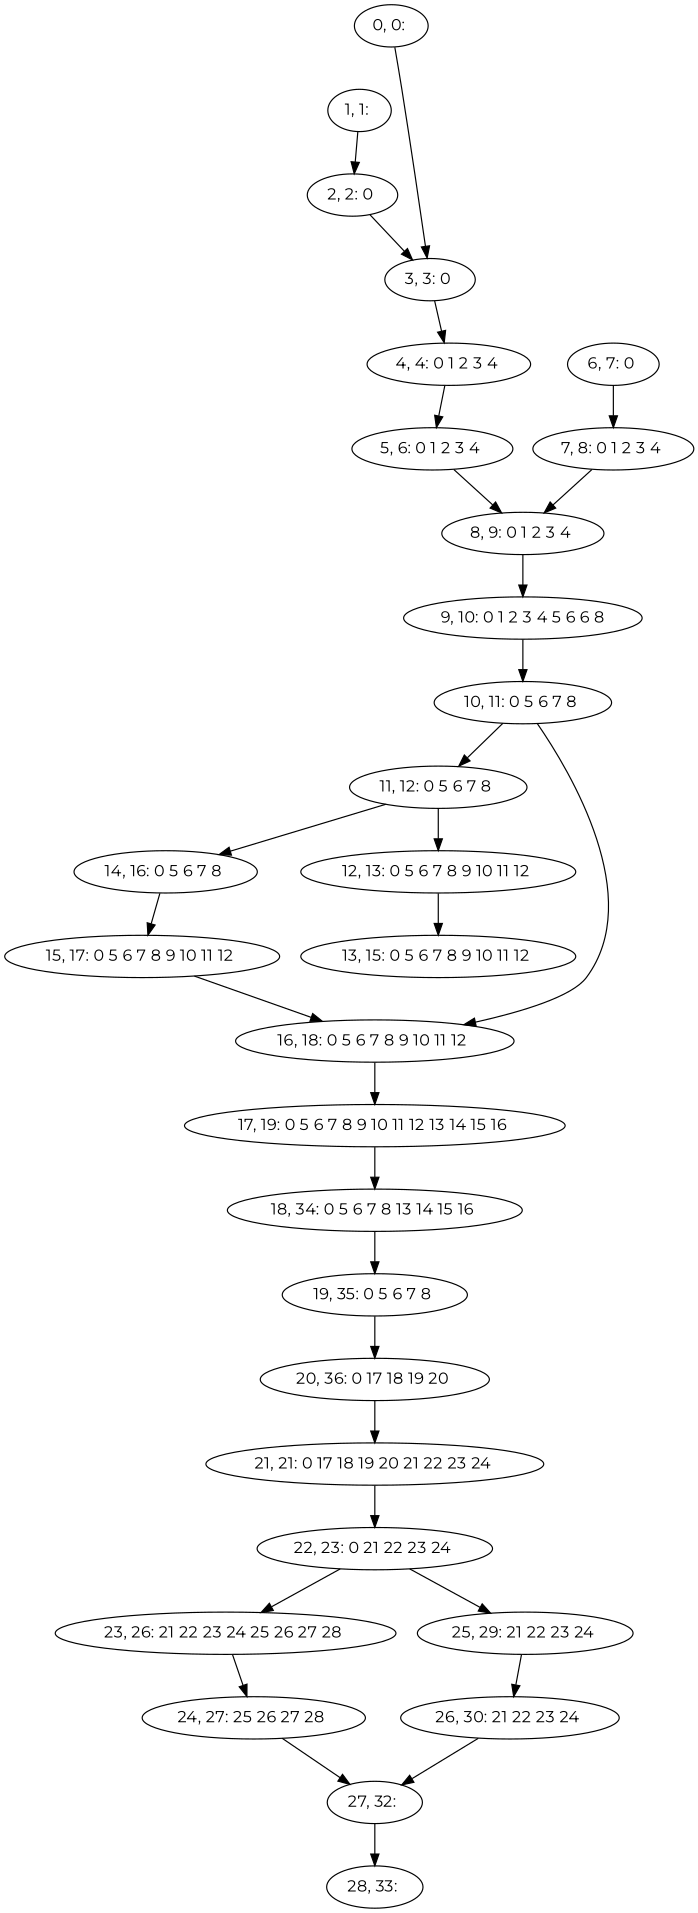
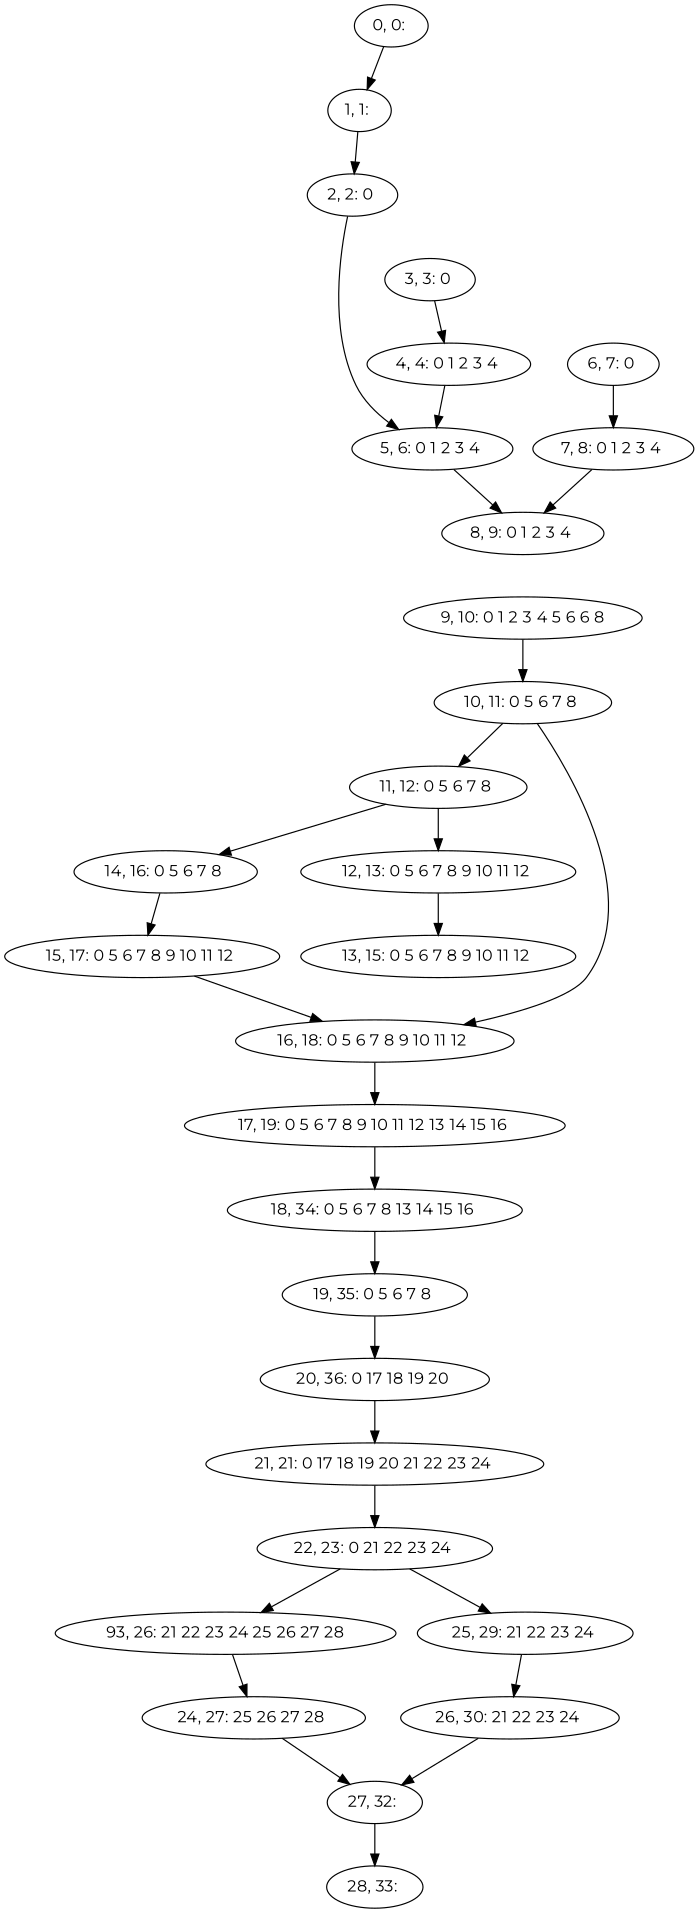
(411, 147) -> (378, 63)
(387, 233) -> (341, 327)
(523, 570) -> none
(226, 1633) -> (226, 1633)
